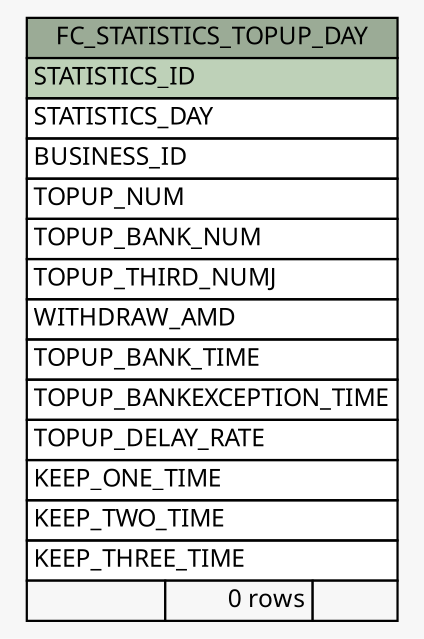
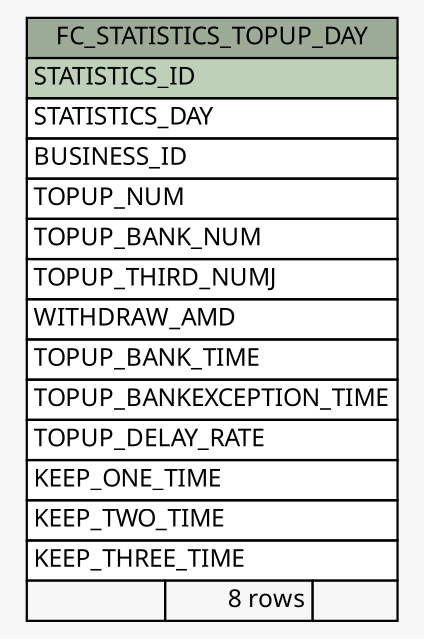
(267, 600) -> (267, 600)
